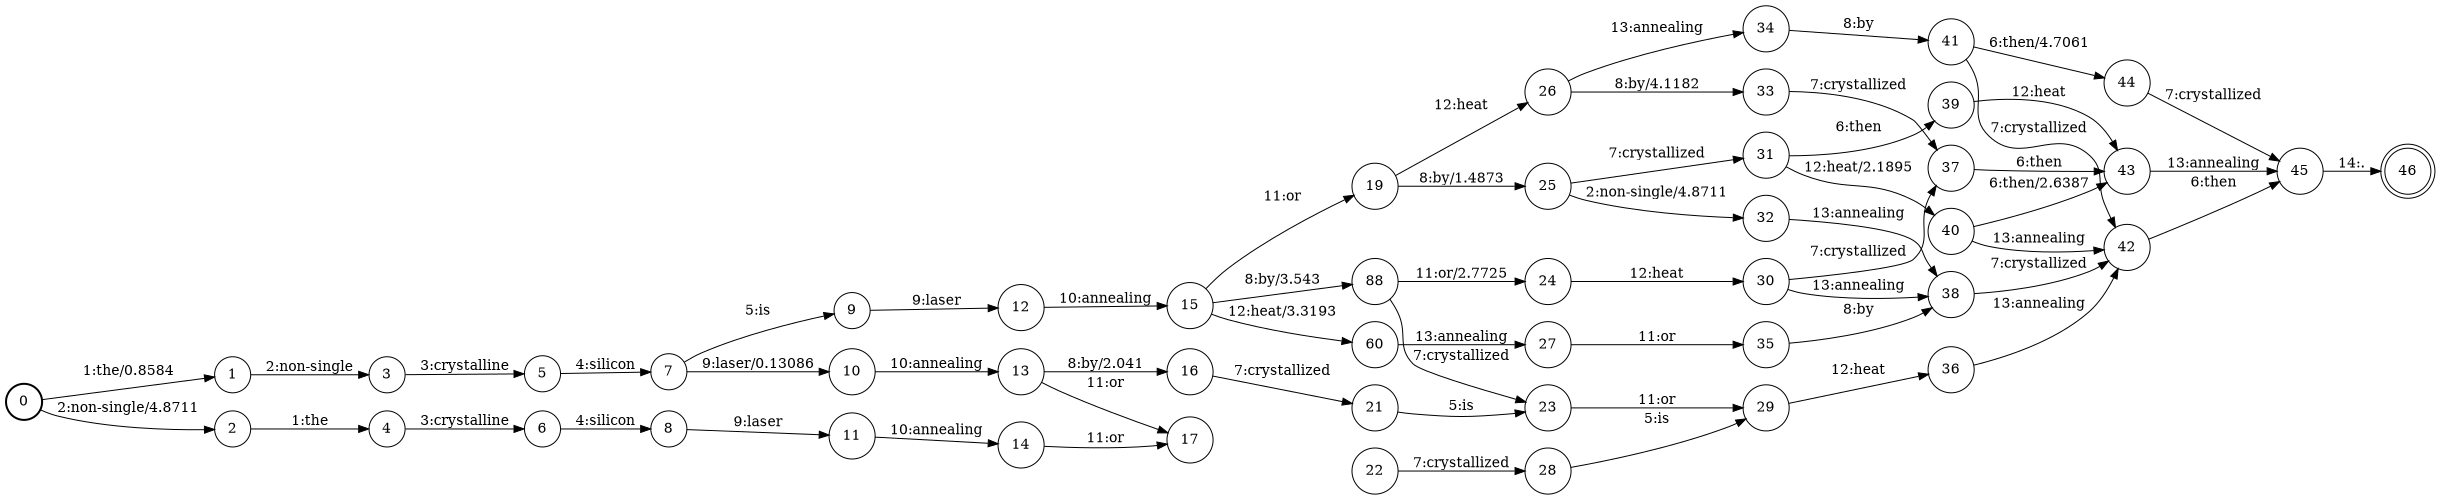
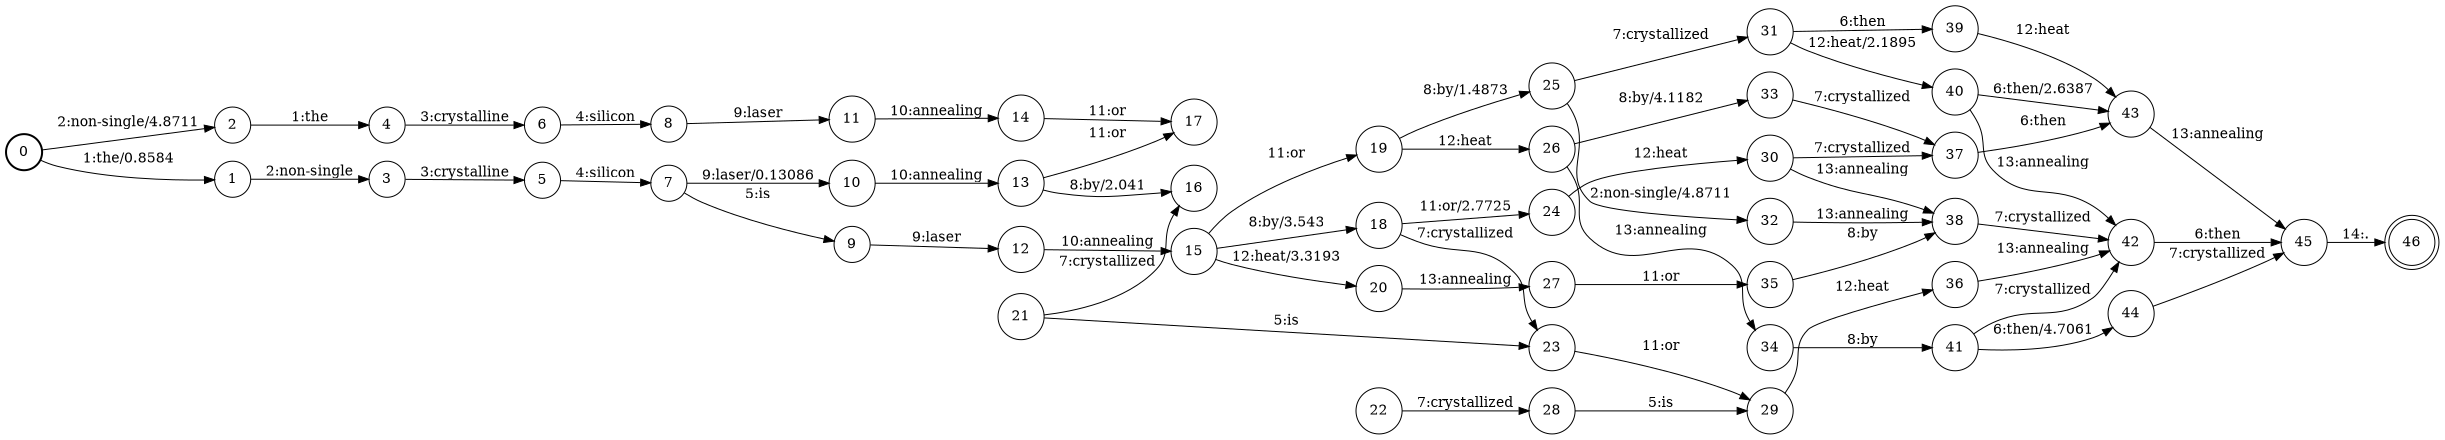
(1375, 282) -> (1379, 225)
(1375, 345) -> (1379, 289)
(1277, 389) -> (1131, 289)
